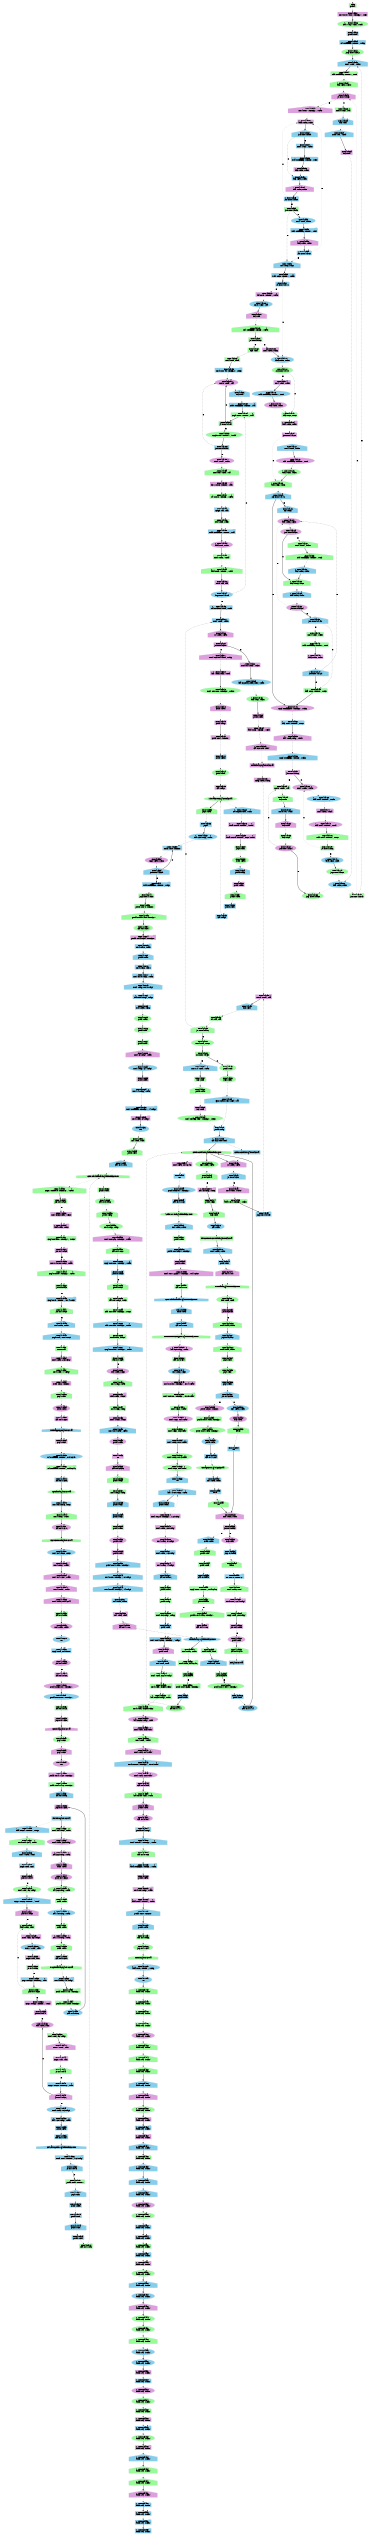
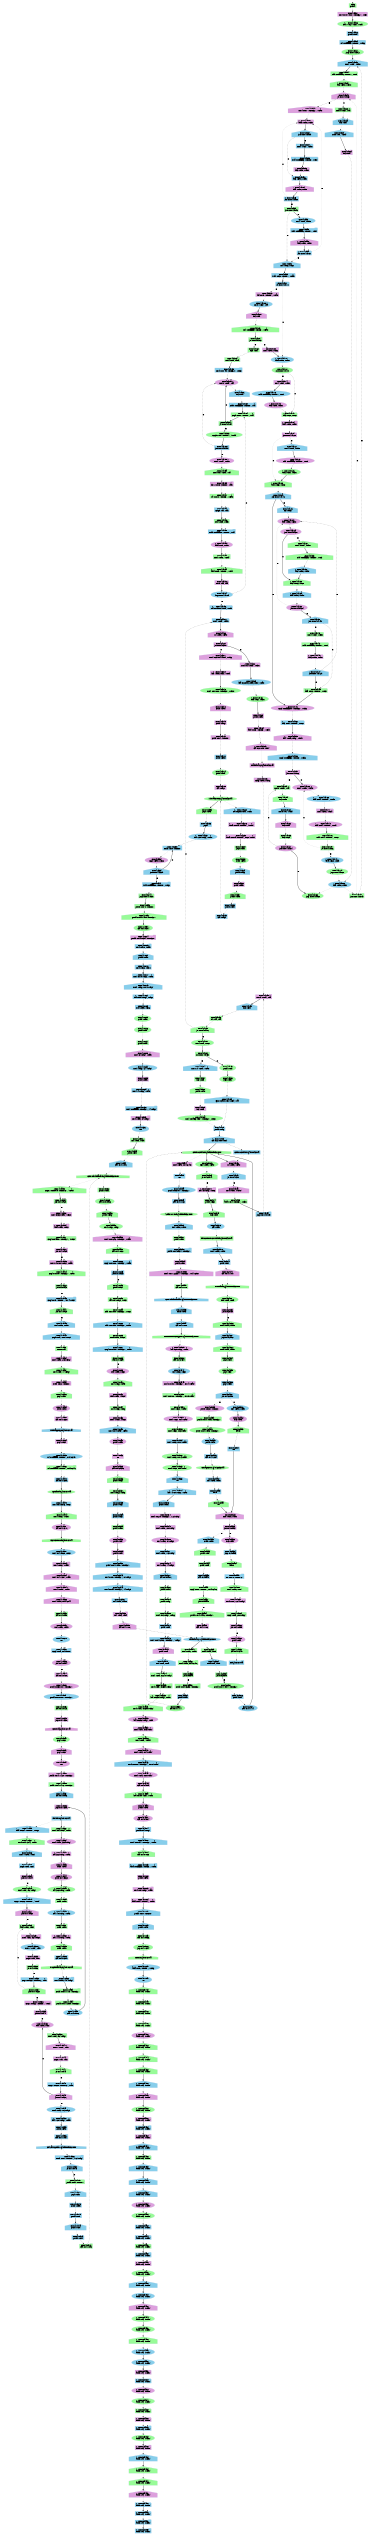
none -> (291, 440)
(176, 1506) -> (177, 1485)
